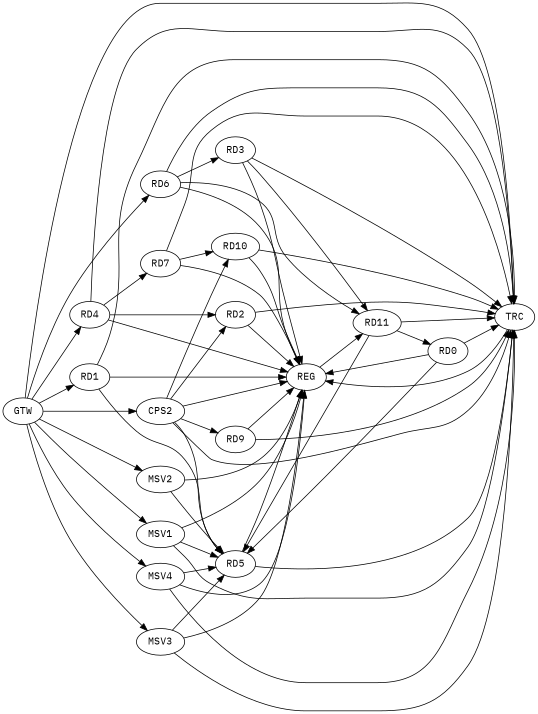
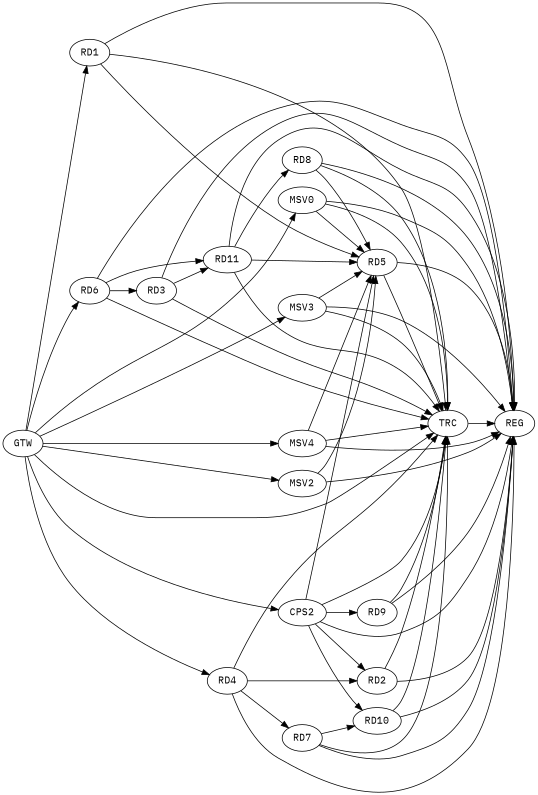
(448, 351) -> (302, 160)
(338, 353) -> (412, 175)
(161, 534) -> (302, 200)
